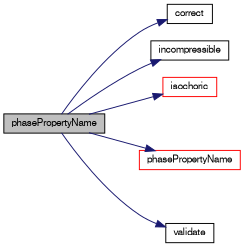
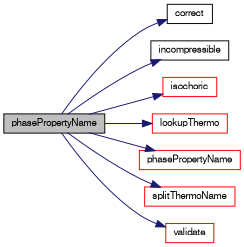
none -> (190, 124)
none -> (190, 197)
(190, 233) -> (190, 233)
